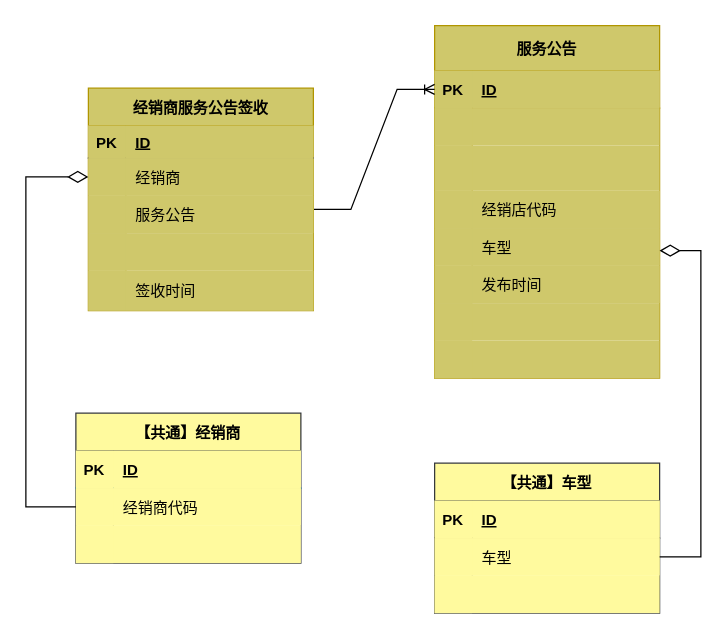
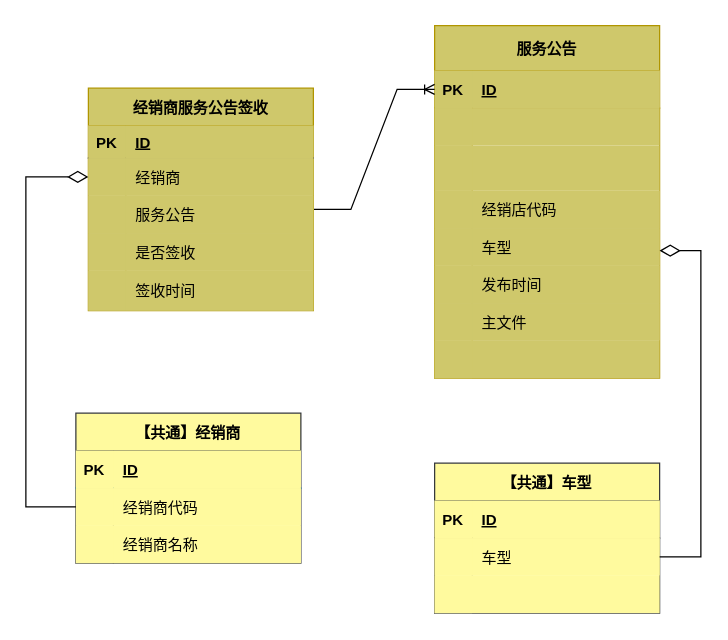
none -> (219, 252)
none -> (566, 322)
none -> (207, 544)
